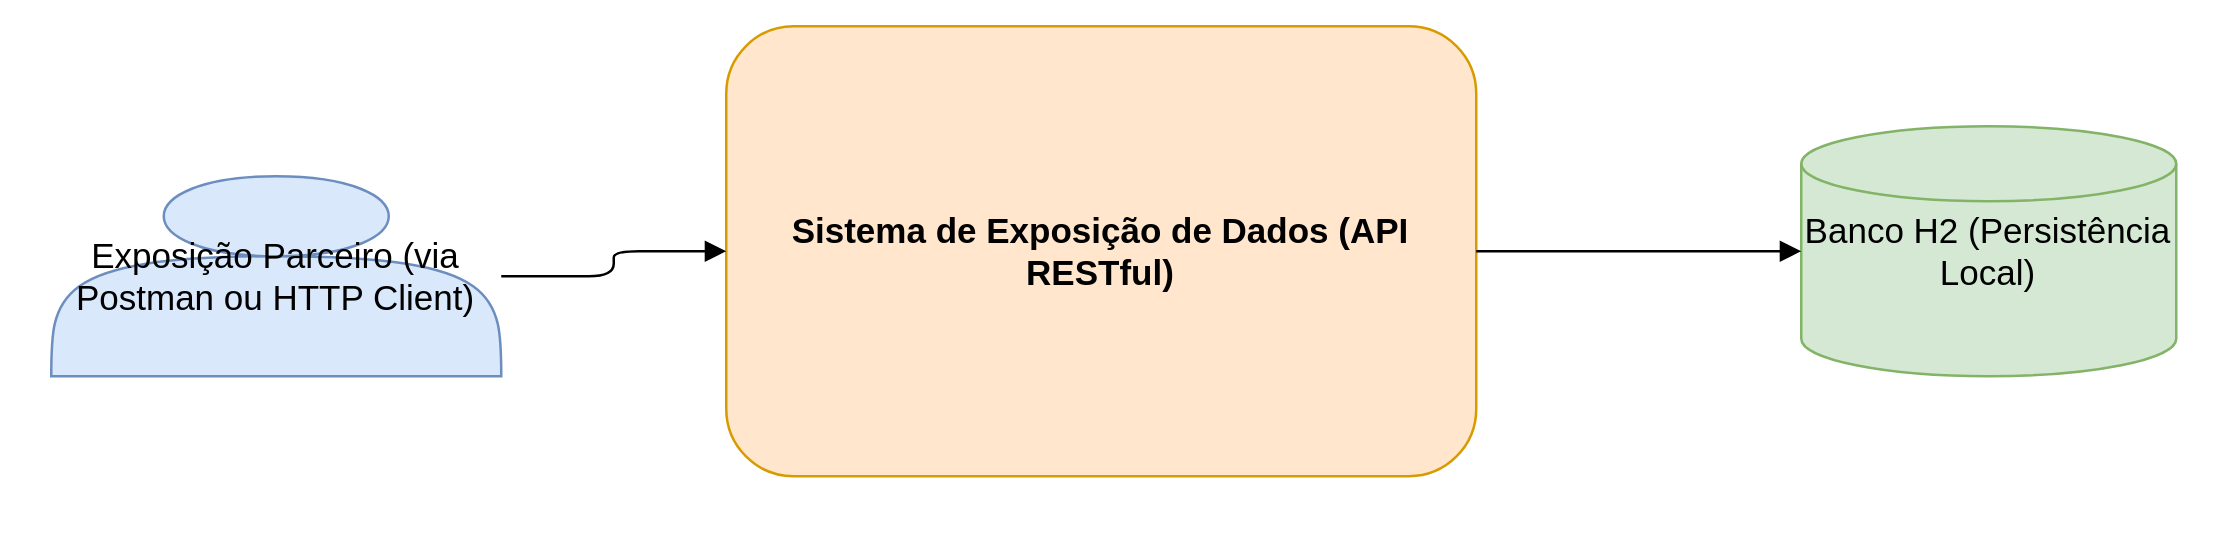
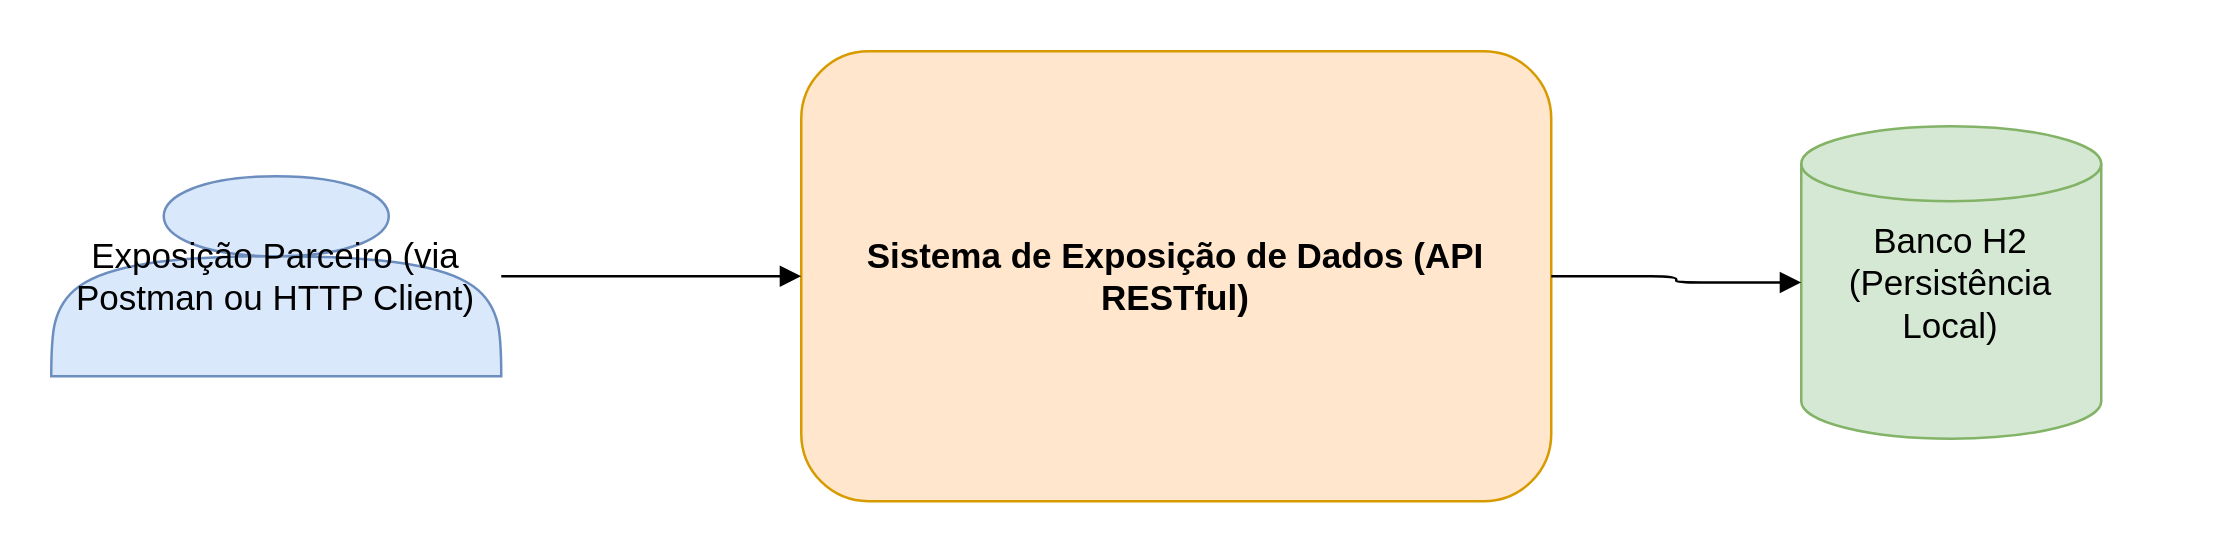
(1101, 251) -> (1176, 276)
(1989, 251) -> (1951, 283)
